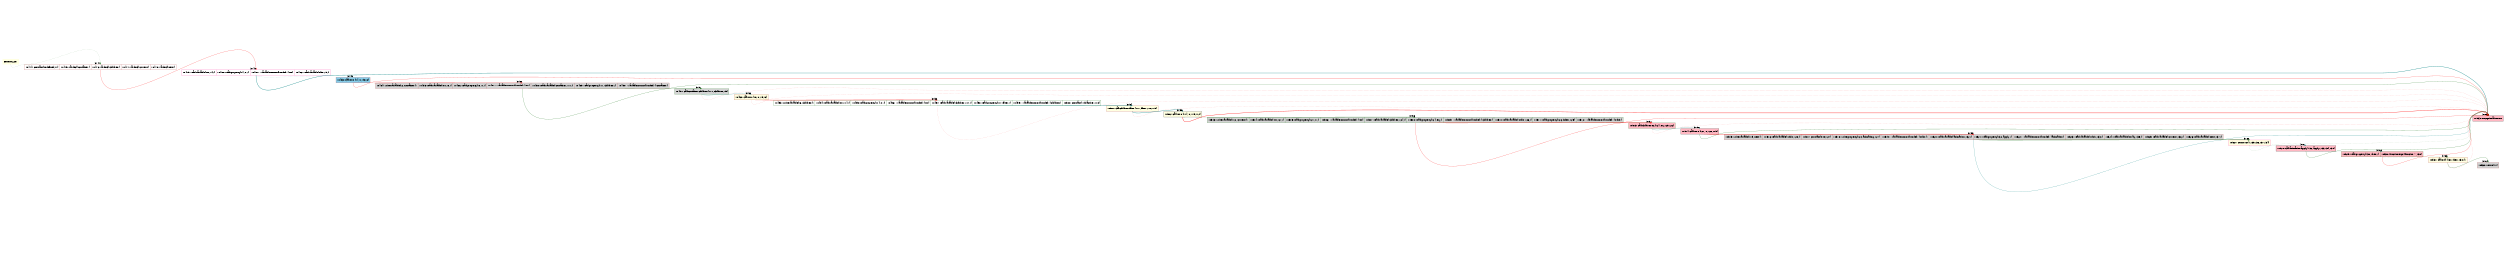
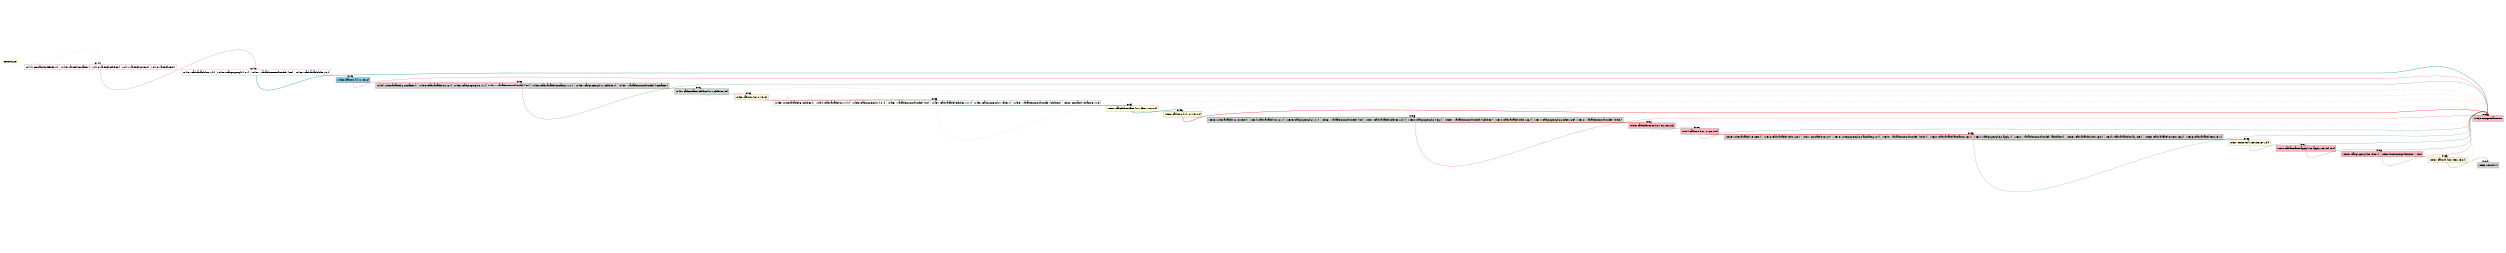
(2377, 143) -> (2377, 143)
